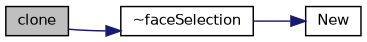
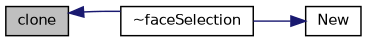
(87, 30) -> (102, 11)
